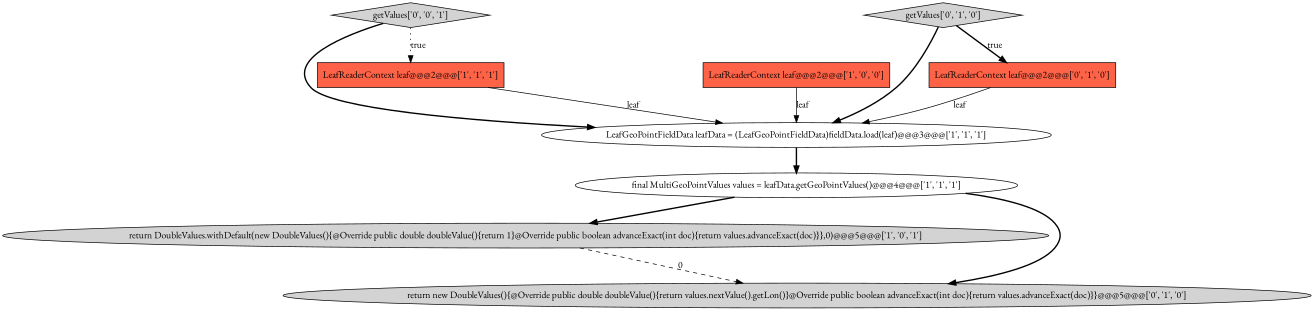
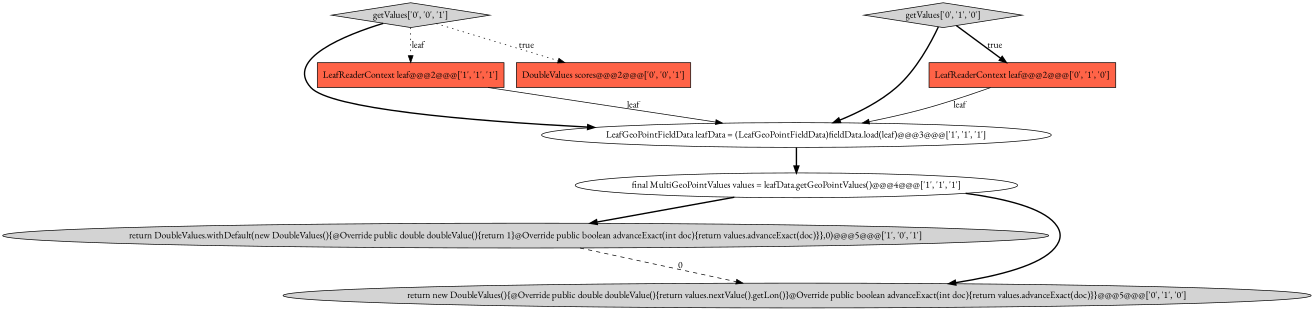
(418, 45) -> (418, 45)
none -> (604, 75)
(796, 75) -> none
